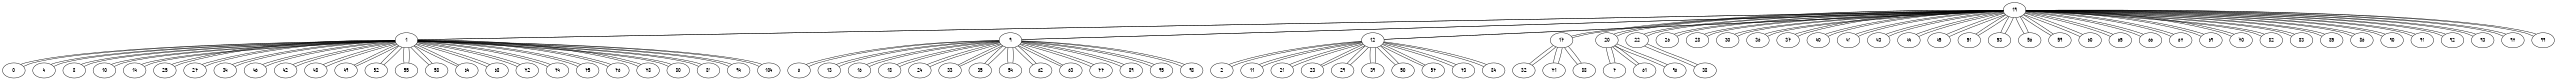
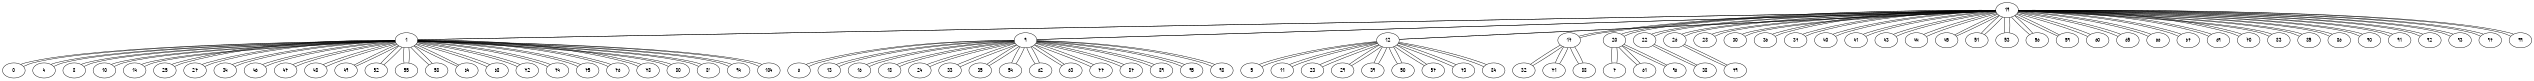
(2271, 40) -> none
(286, 70) -> (286, 70)
none -> (1131, 70)
(1222, 70) -> (1252, 70)
(1282, 70) -> none
none -> (1735, 70)
